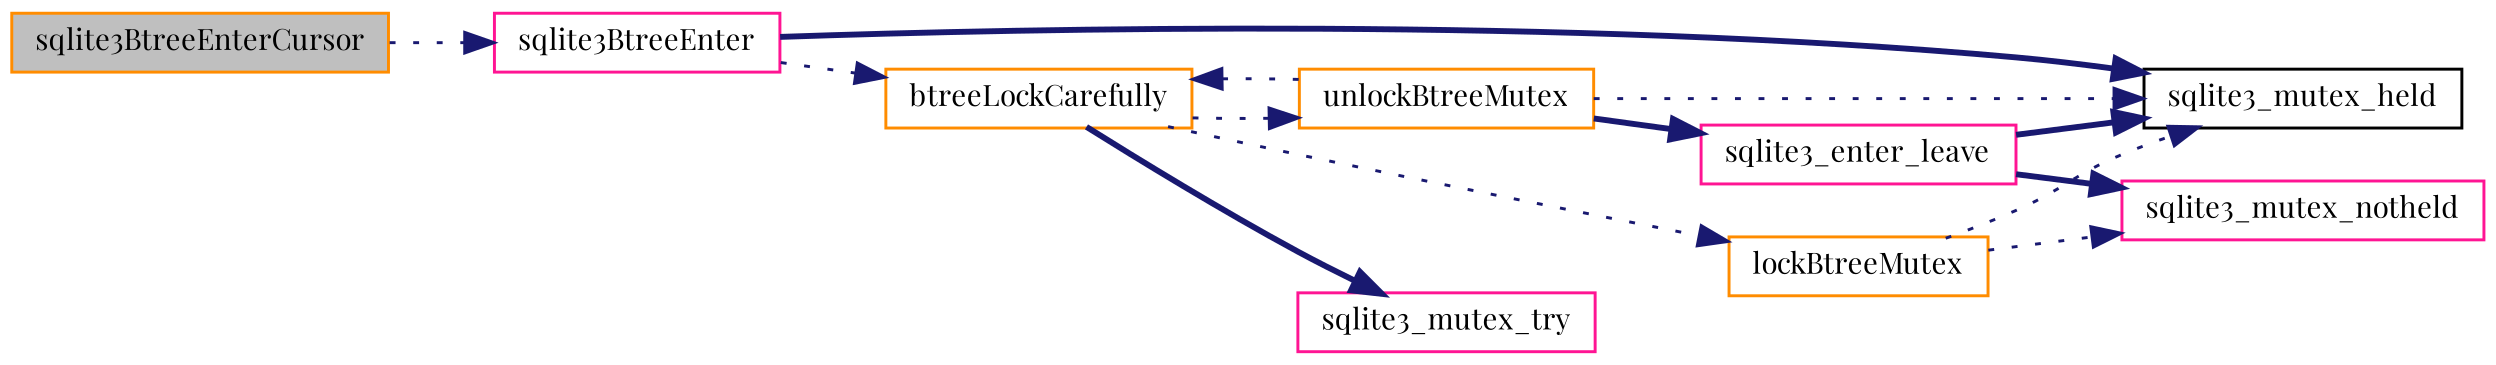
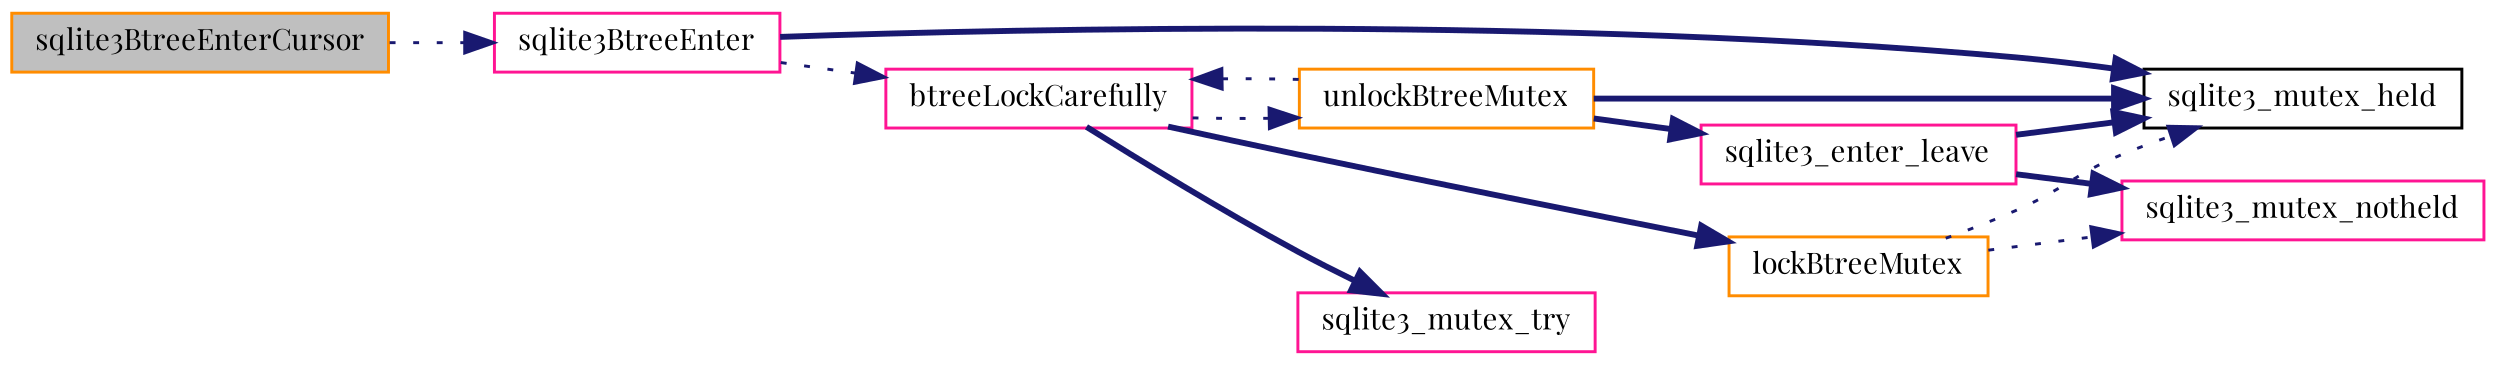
(1039, 99) -> (1039, 99)
(1853, 99) -> (1853, 99)
(1433, 182) -> (1433, 182)
